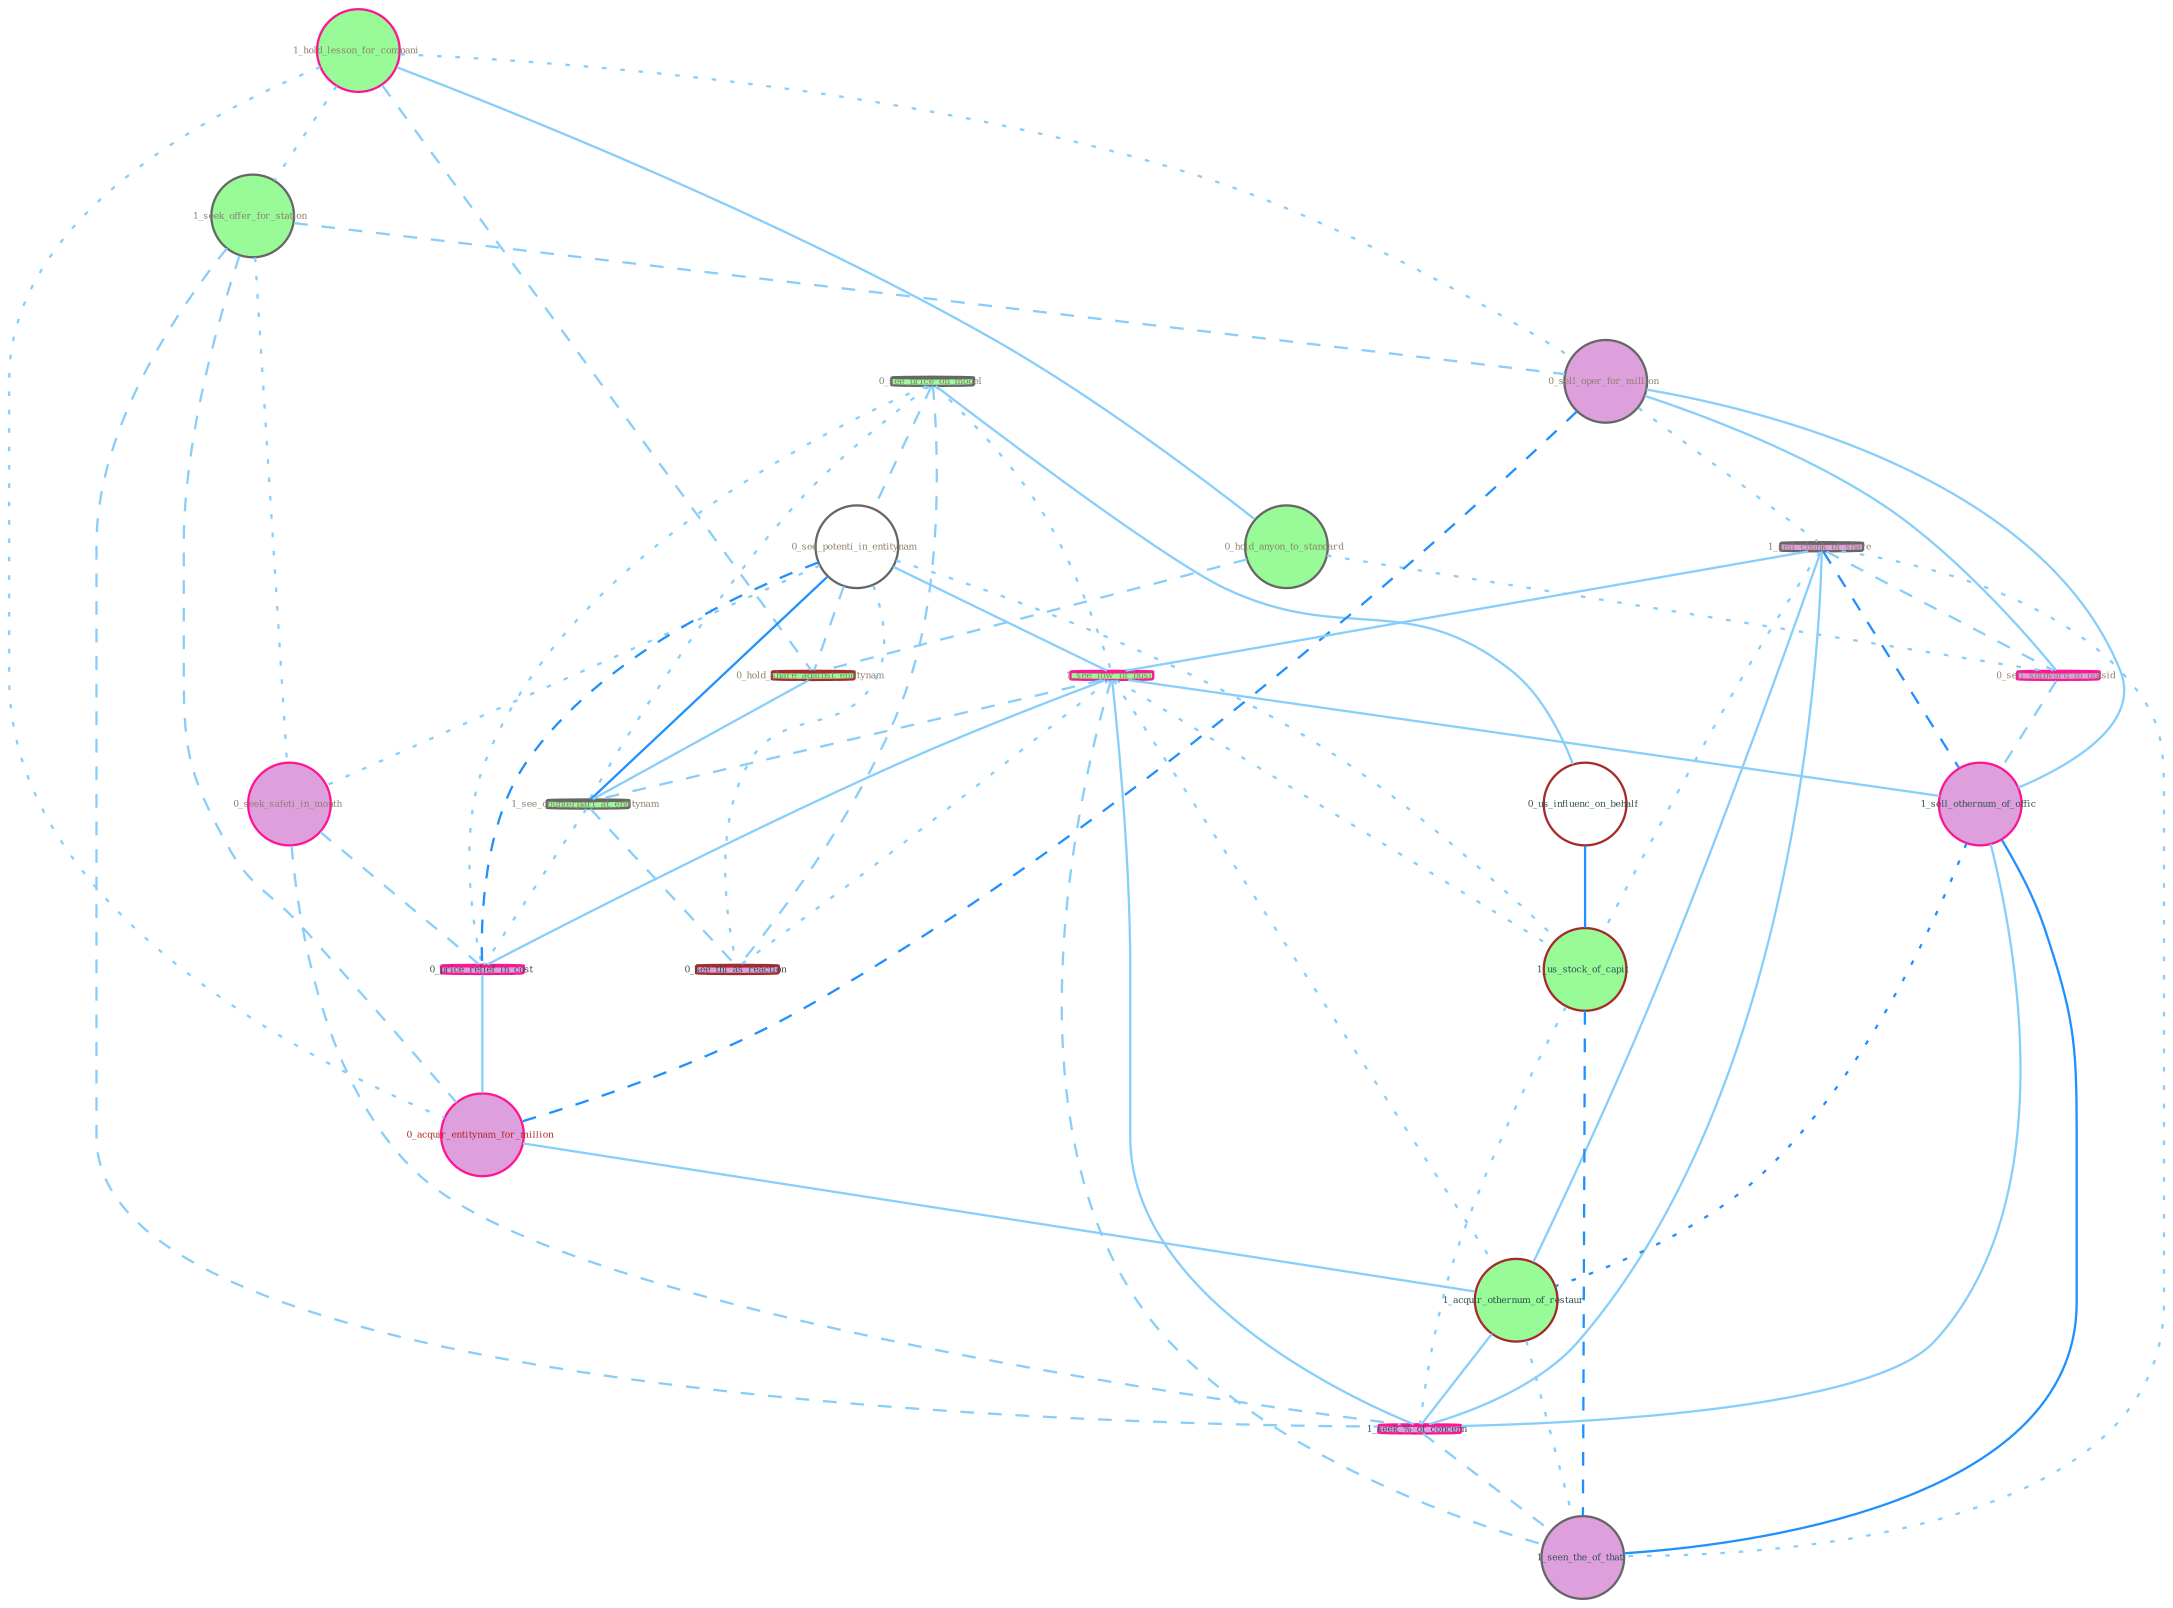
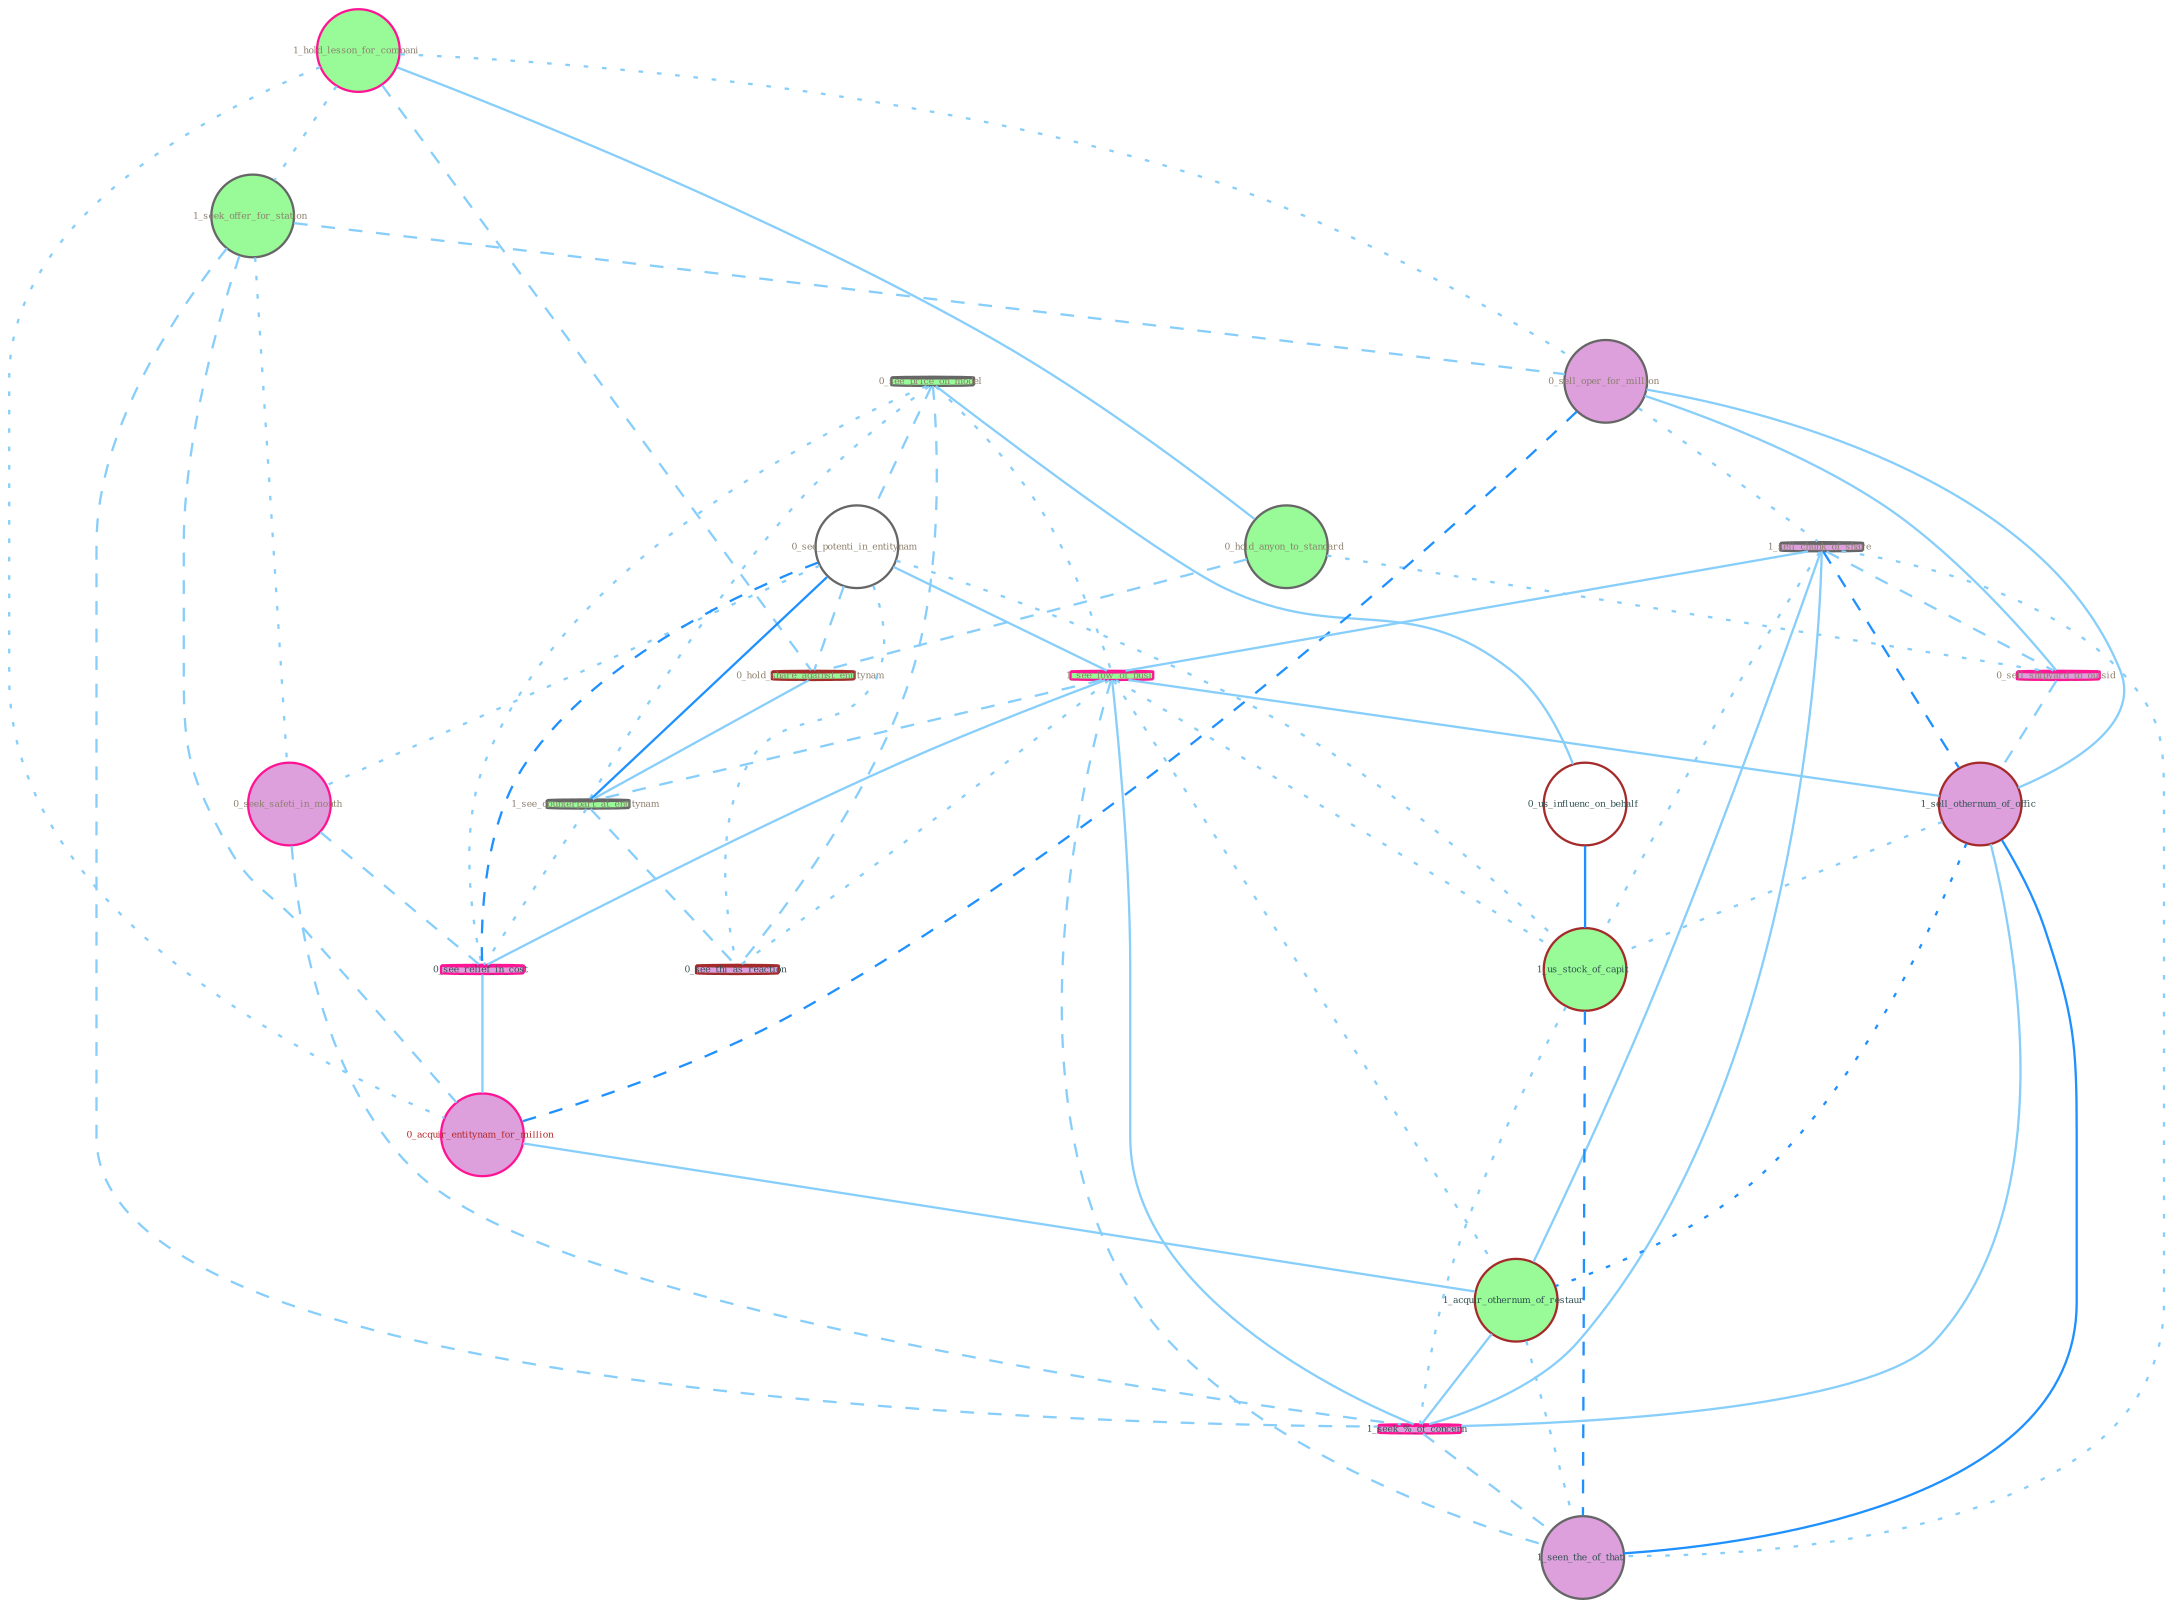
(1980, 804) -> (1980, 804)
none -> (1799, 880)
(482, 969) -> (482, 969)
